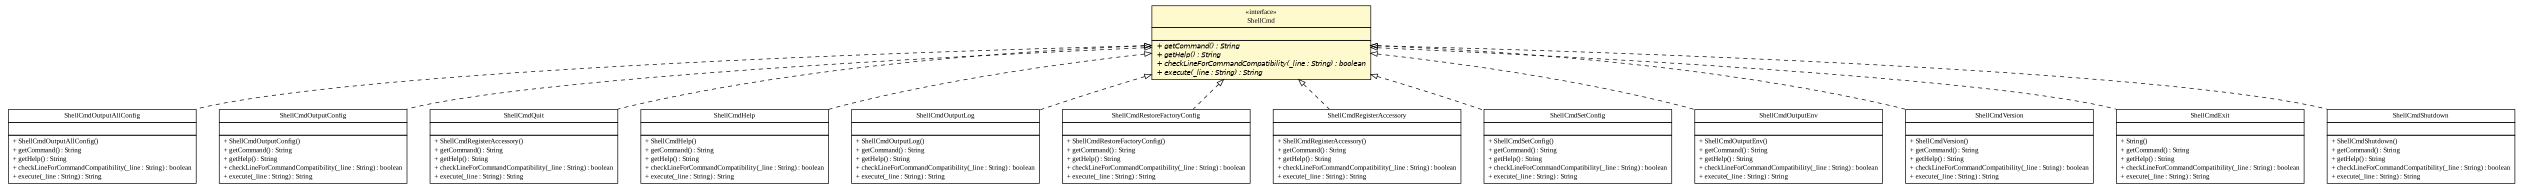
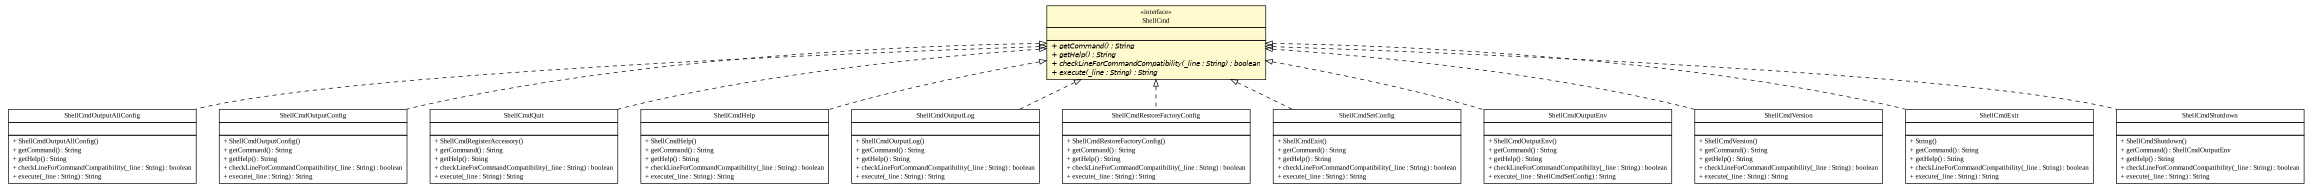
(1521, 141) -> (1302, 141)
(1367, 146) -> none
(2366, 150) -> (2176, 150)
(1744, 177) -> (1552, 177)
